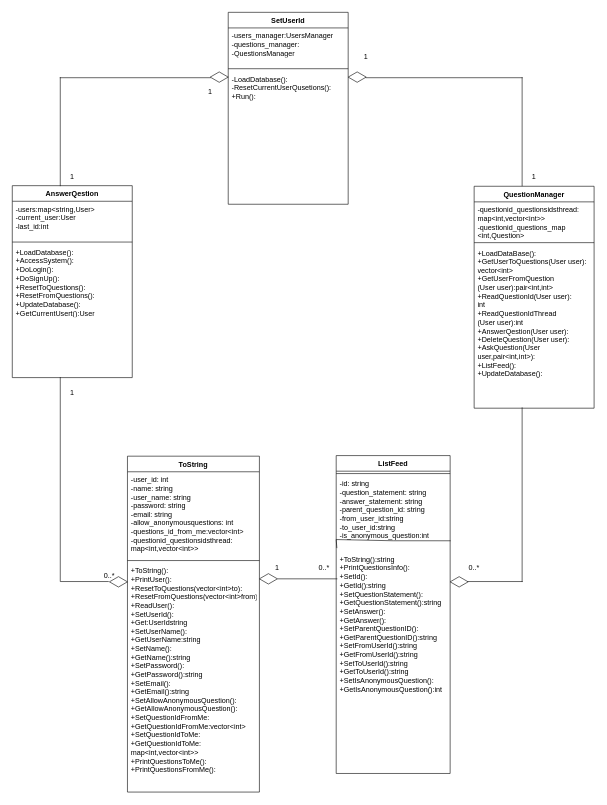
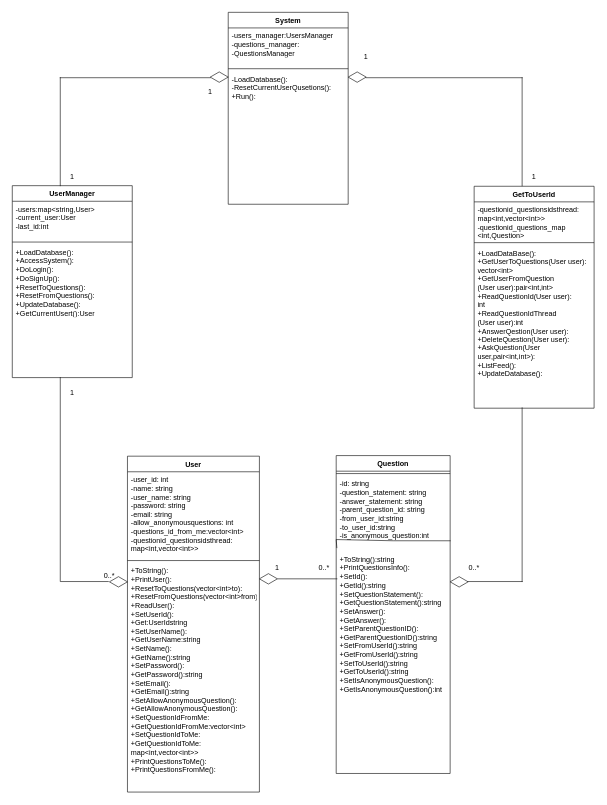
(288, 21) -> (288, 21)
(72, 194) -> (72, 194)
(534, 195) -> (534, 195)
(393, 464) -> (393, 464)
(194, 465) -> (194, 465)
